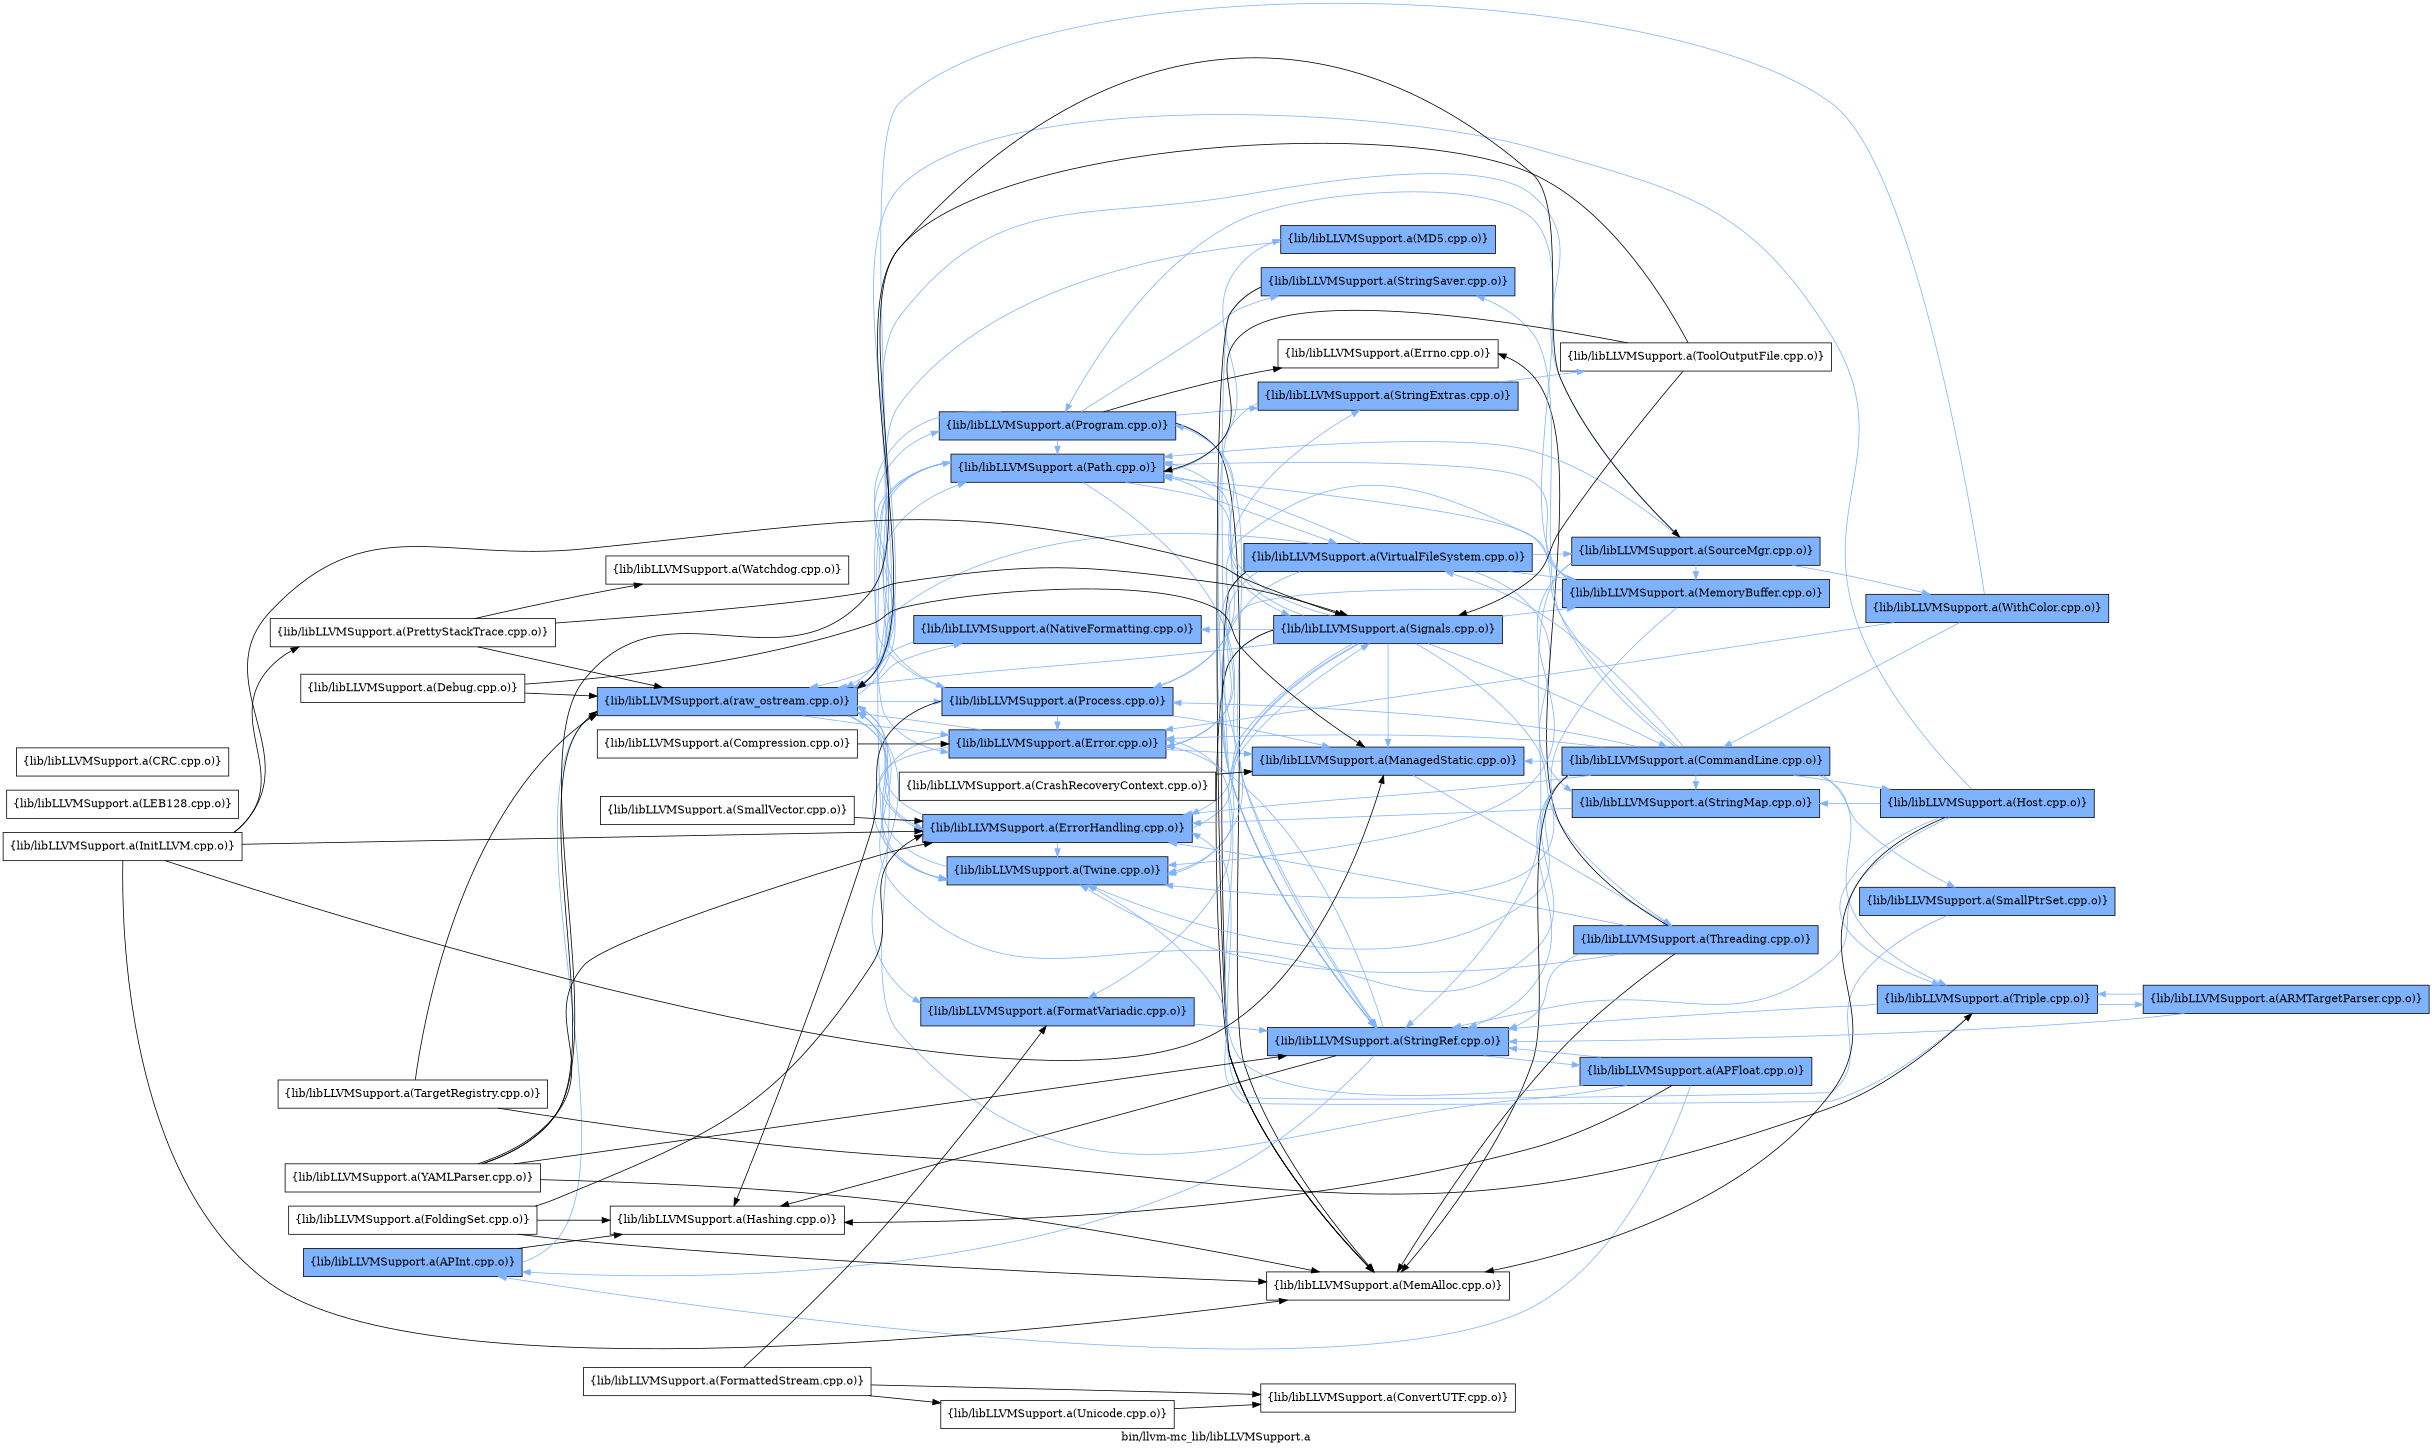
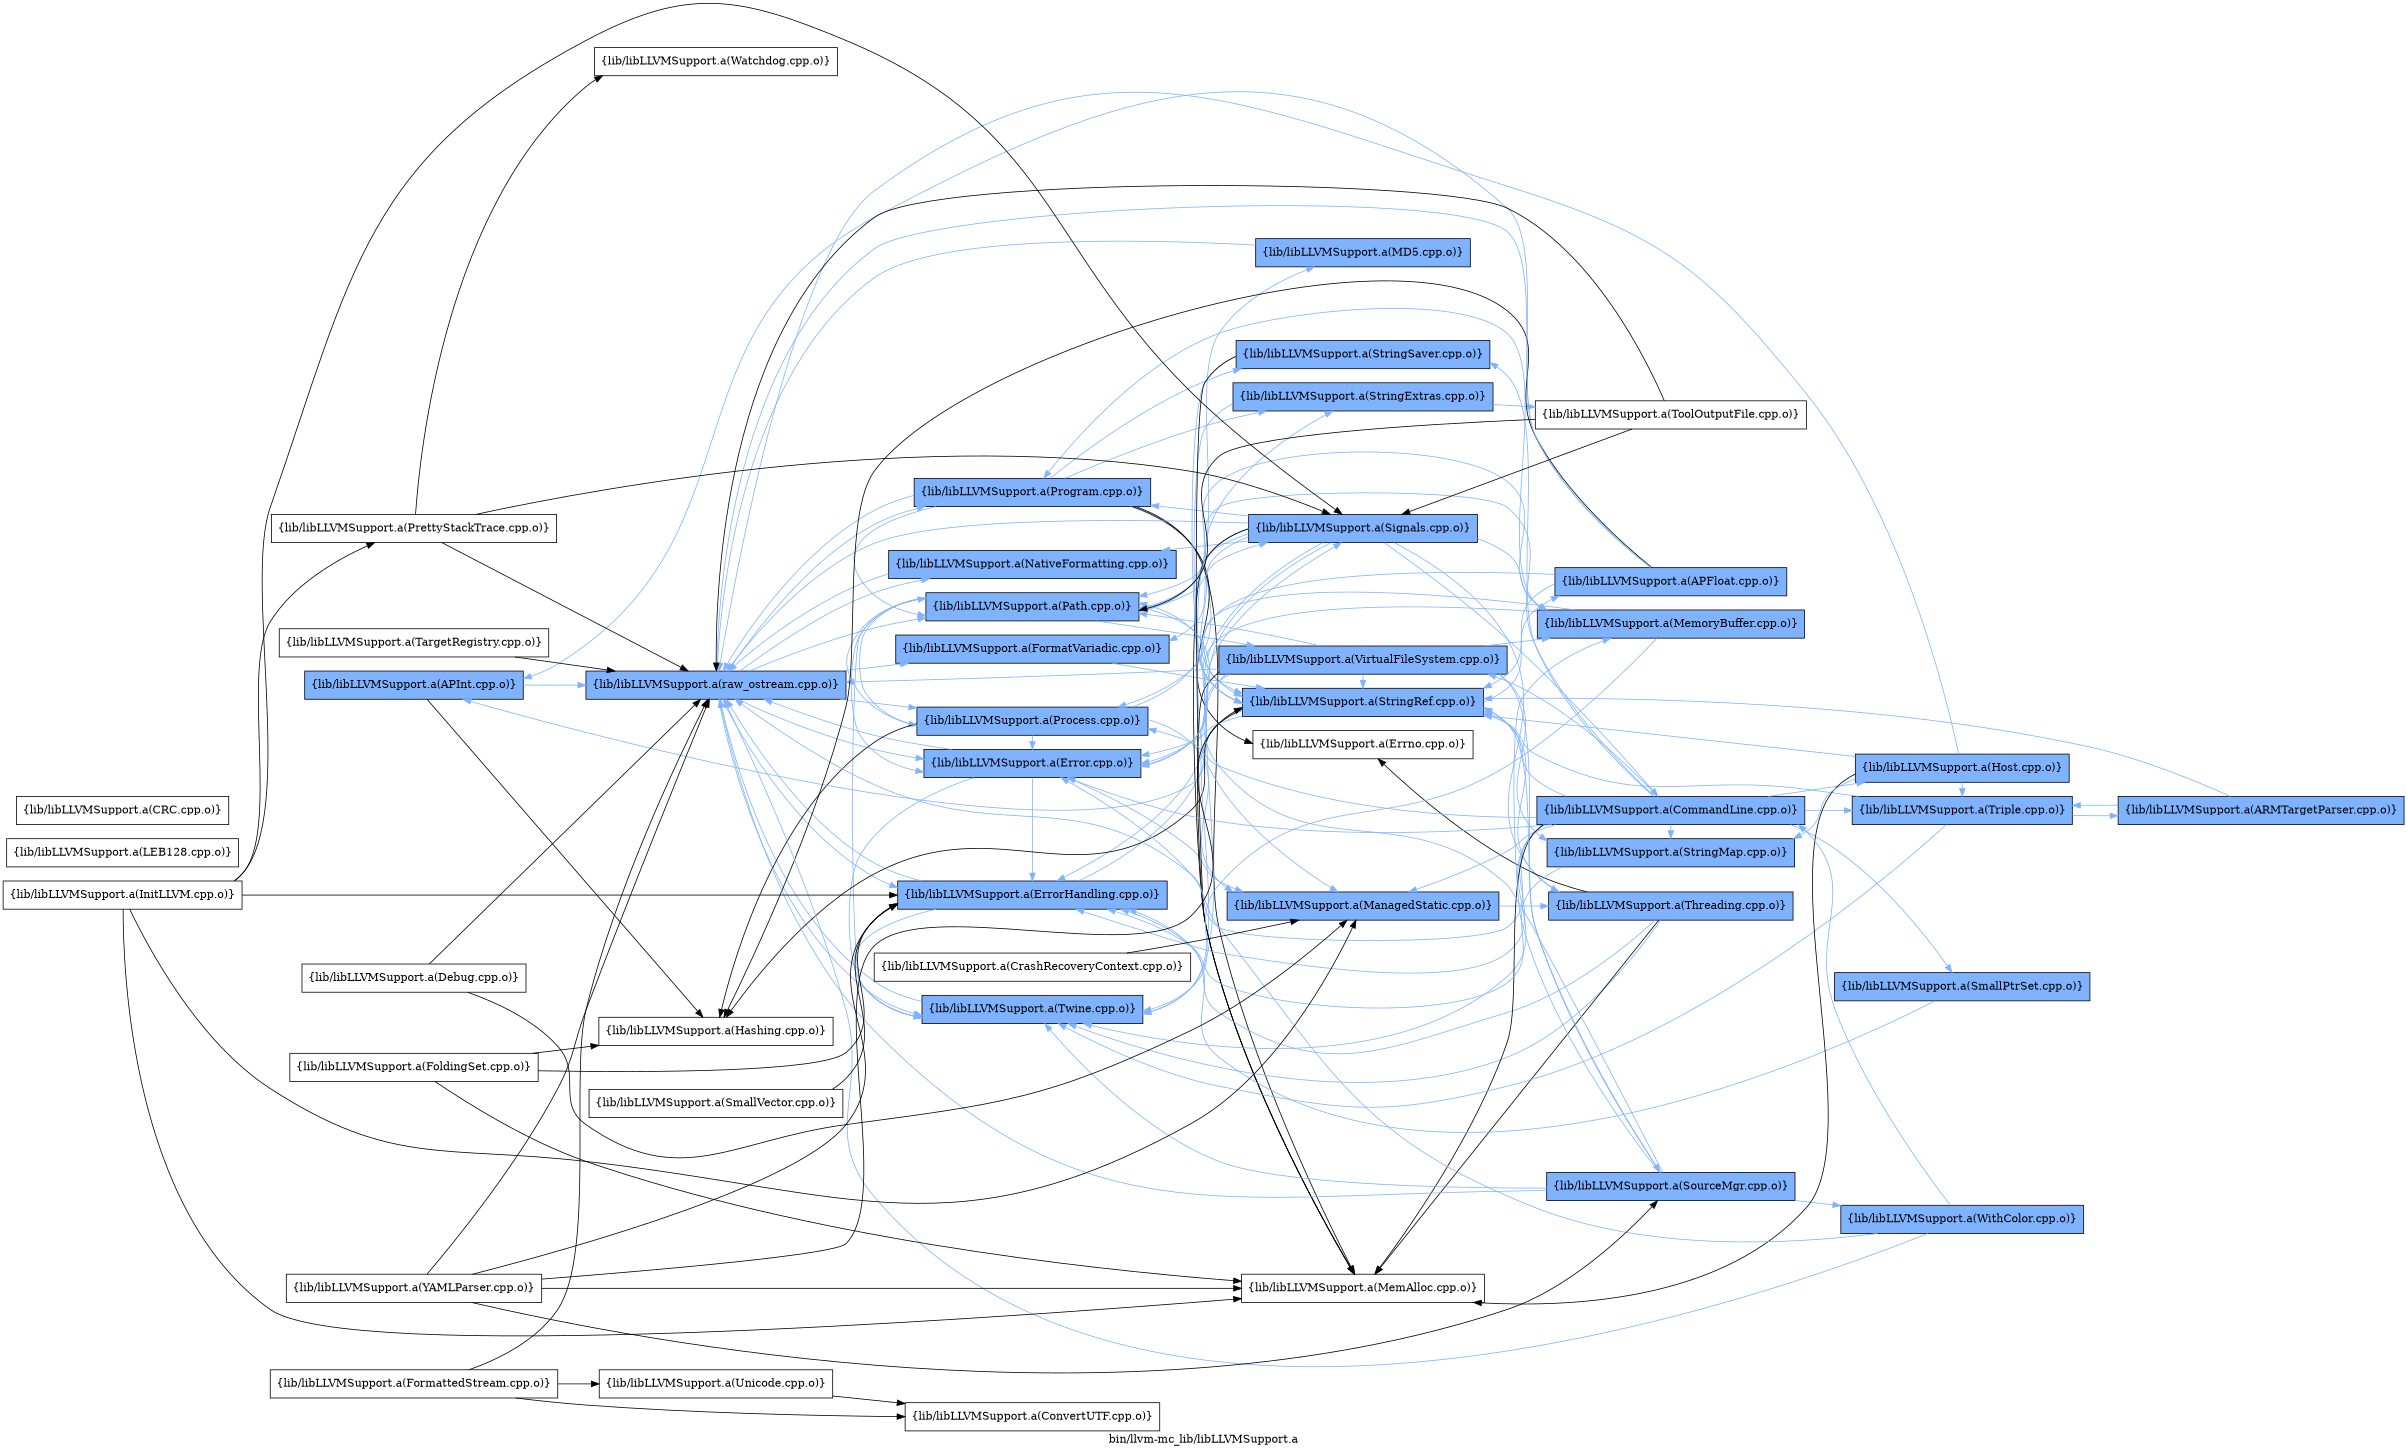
(727, 744) -> none
(1249, 1187) -> none
(901, 1207) -> (581, 1053)
